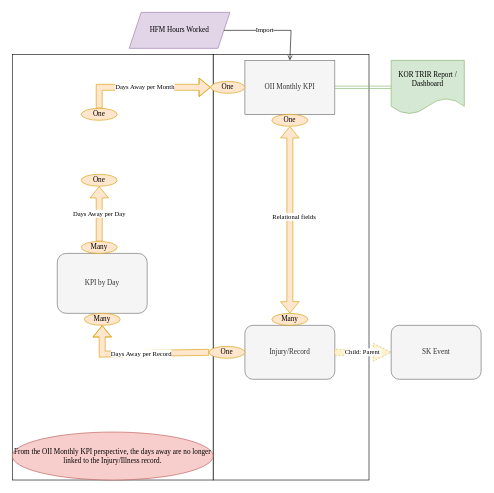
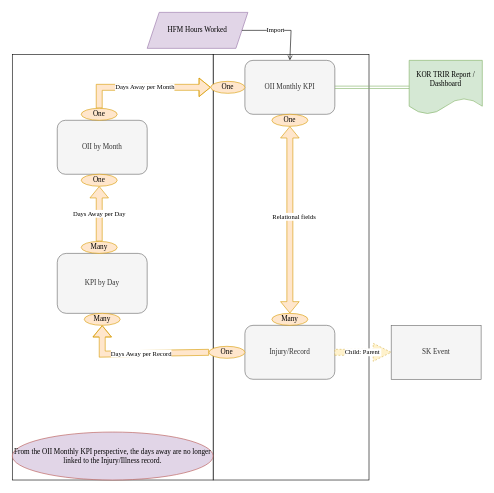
(180, 30) -> (198, 30)
(290, 87) -> (290, 87)
(428, 87) -> (446, 87)
none -> (102, 147)
(437, 353) -> (437, 353)
(113, 456) -> (113, 456)
